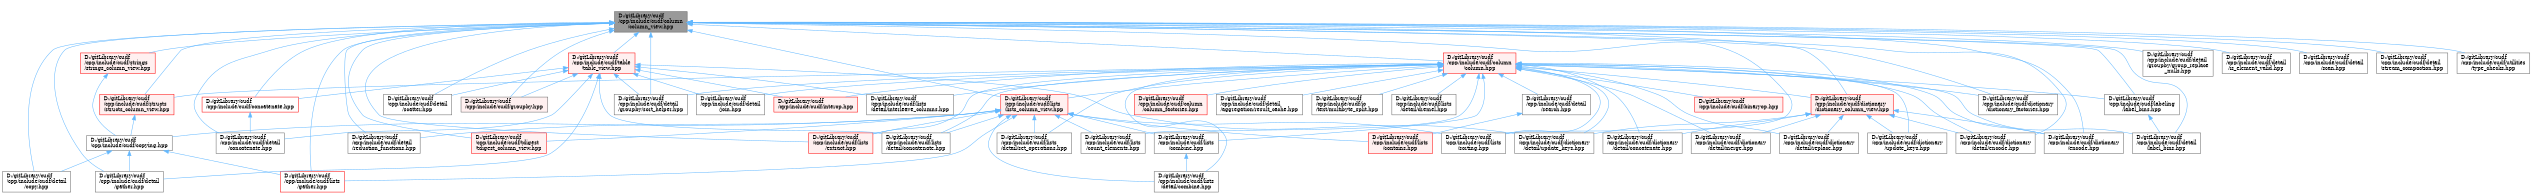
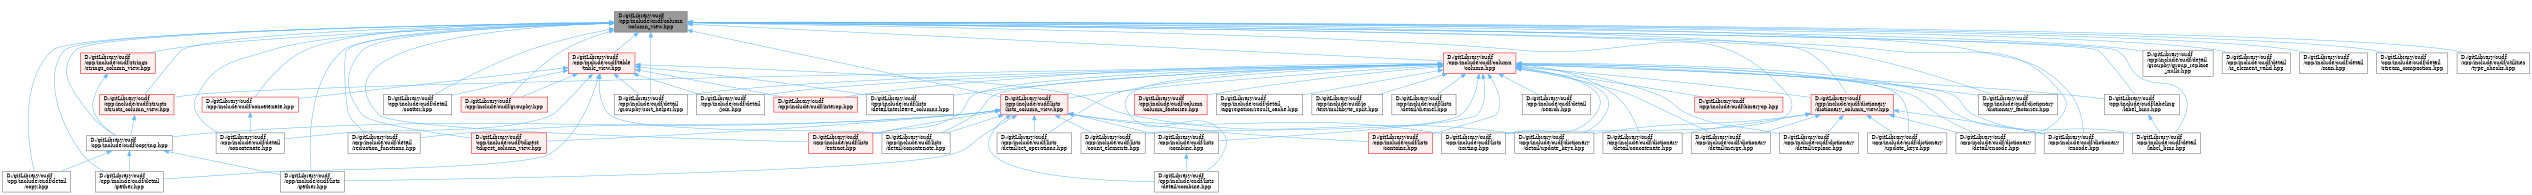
none -> (288, 30)
(504, 105) -> (504, 105)
(1475, 124) -> (1484, 119)
(312, 182) -> (312, 182)
